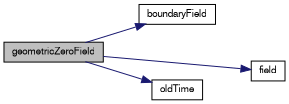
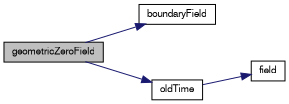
(172, 63) -> (222, 81)
